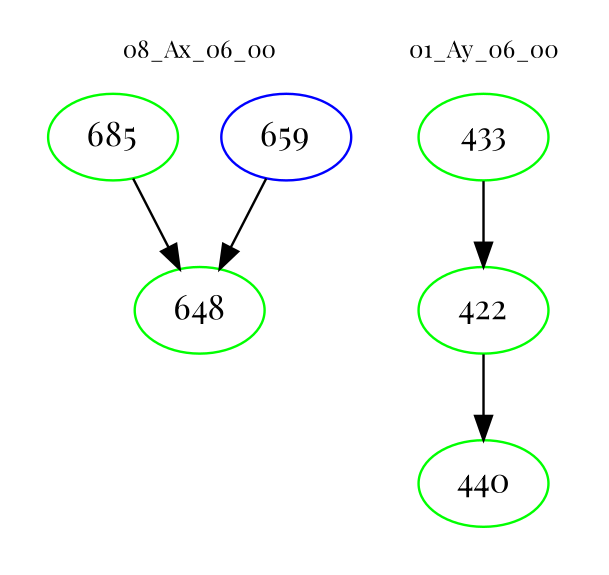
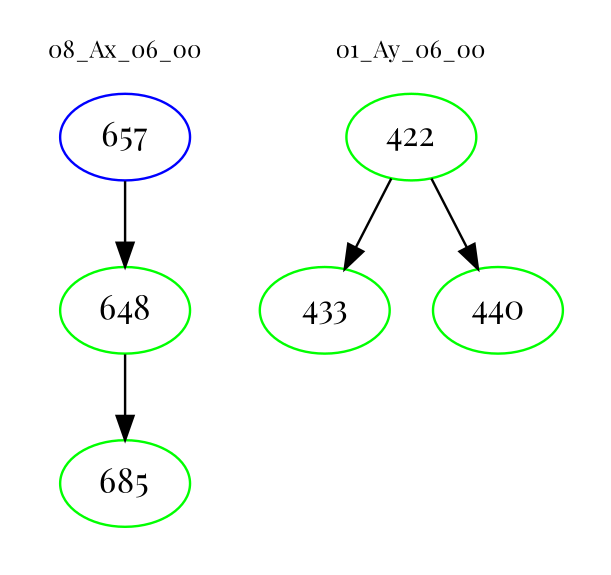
(286, 137) -> (125, 137)
(484, 212) -> (374, 213)
(151, 213) -> (125, 385)
